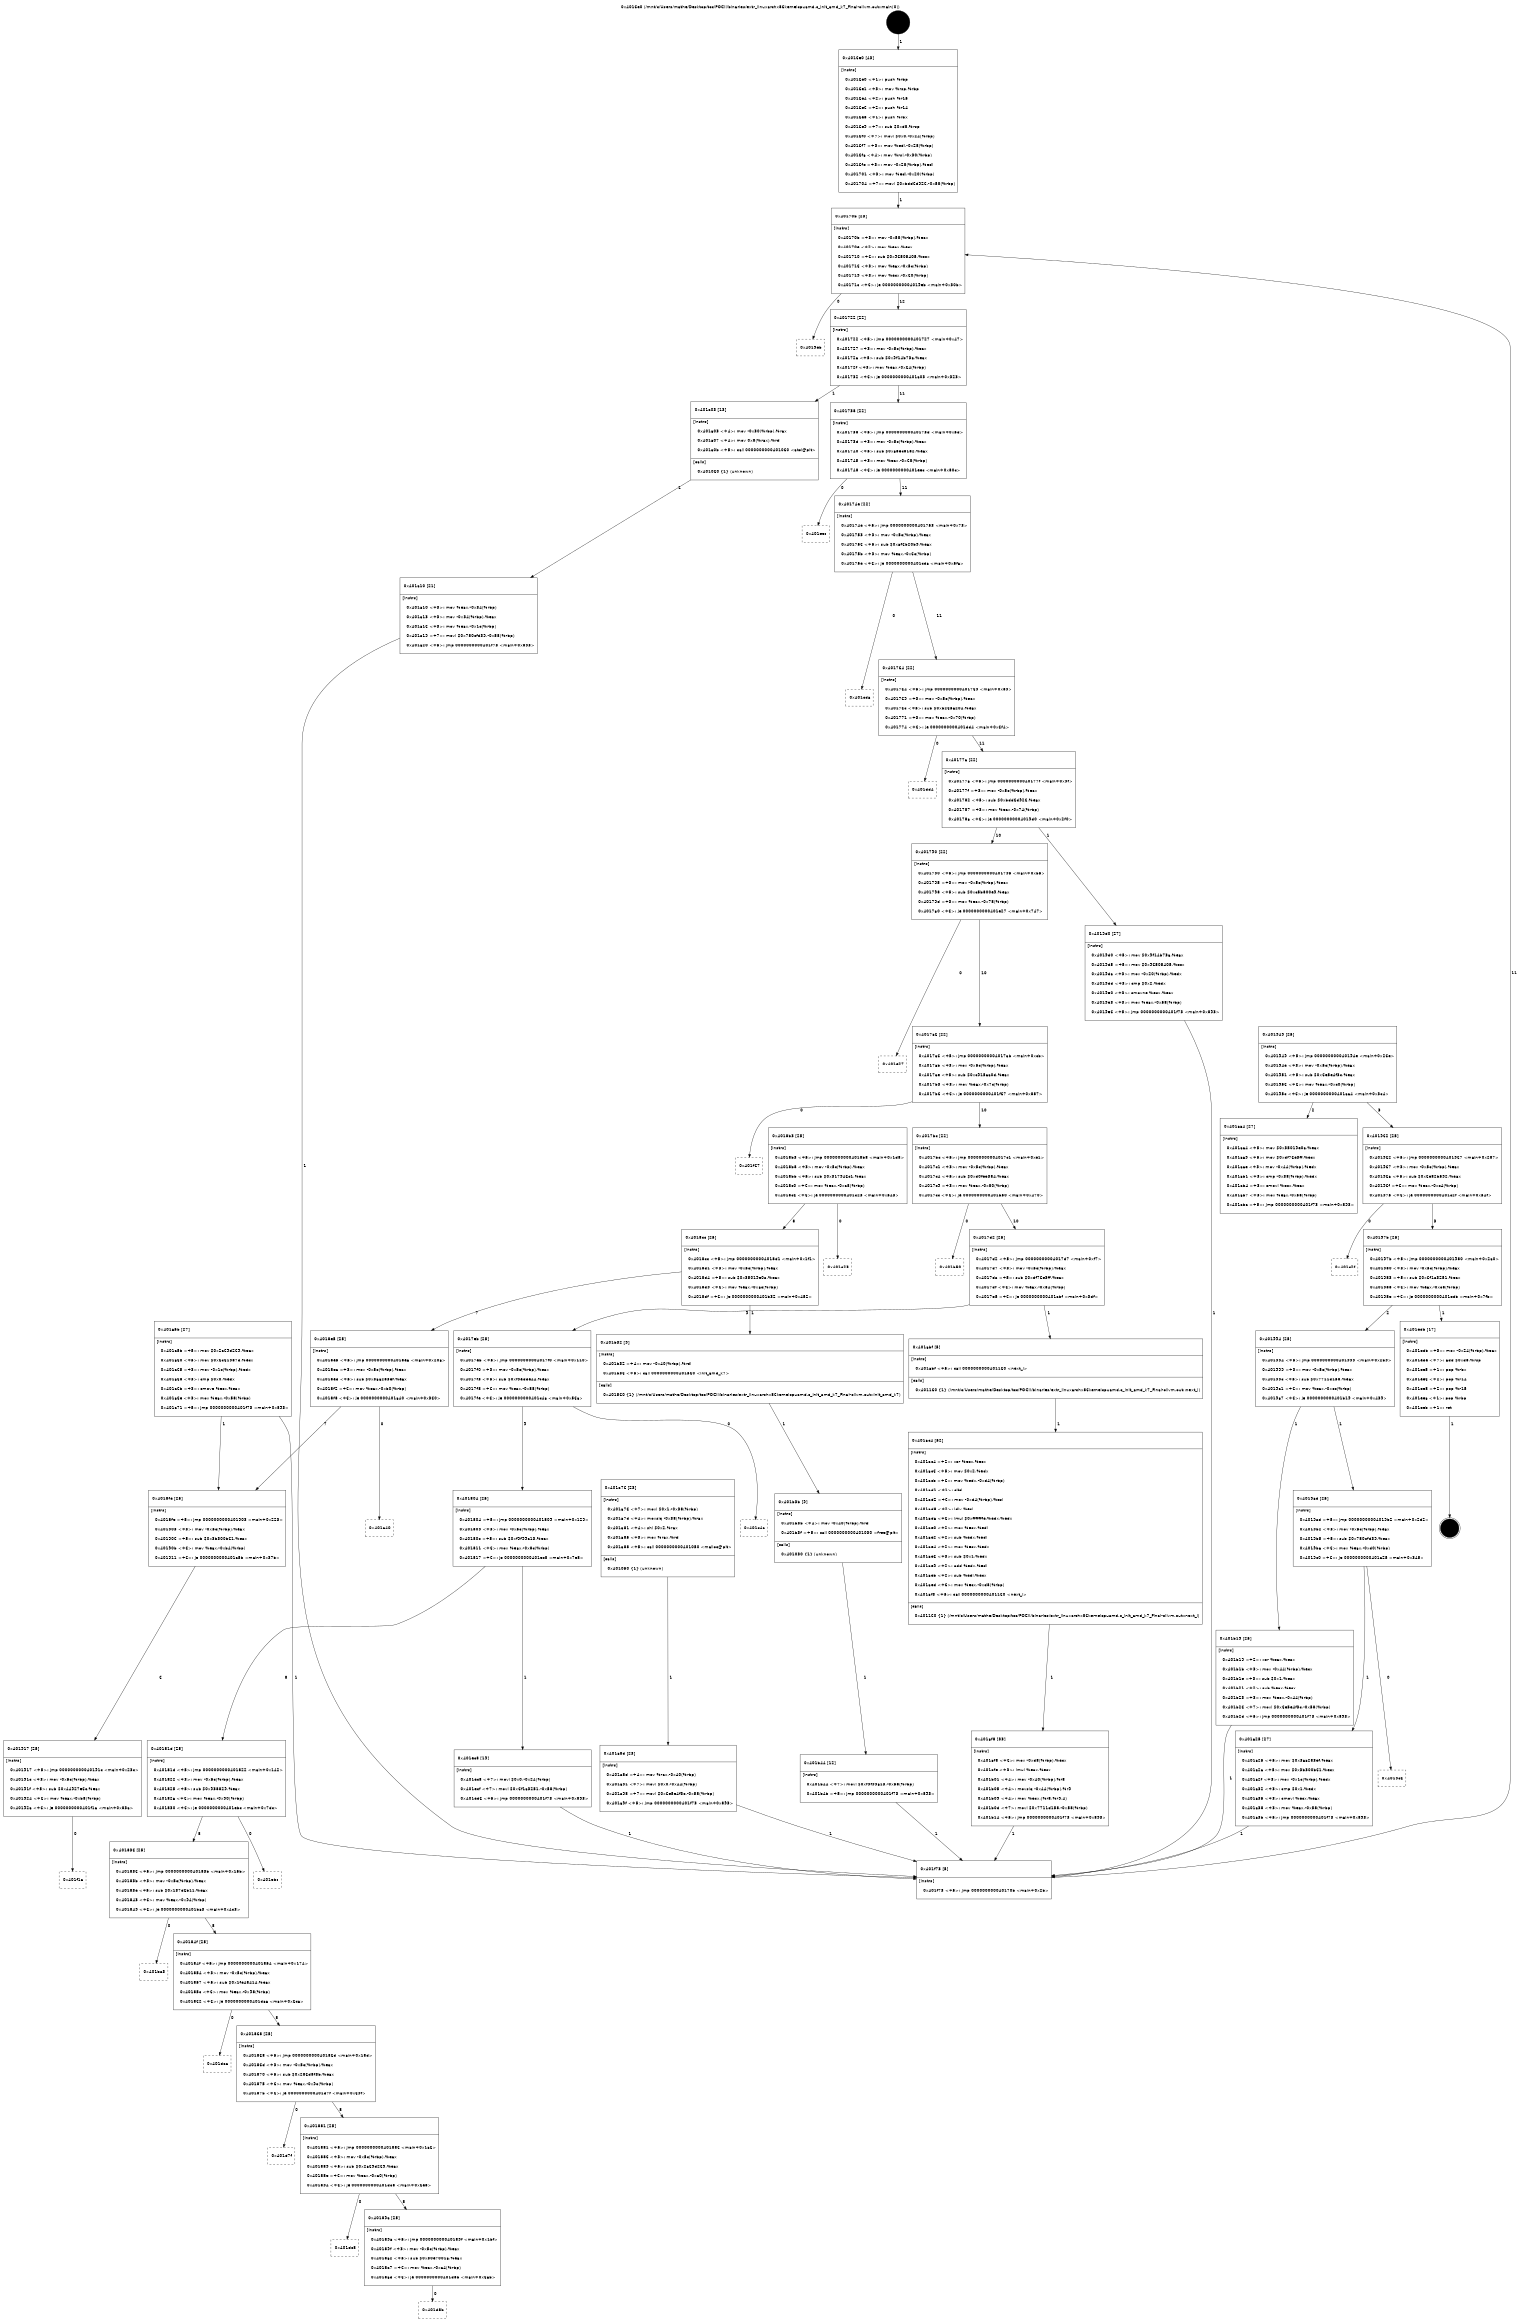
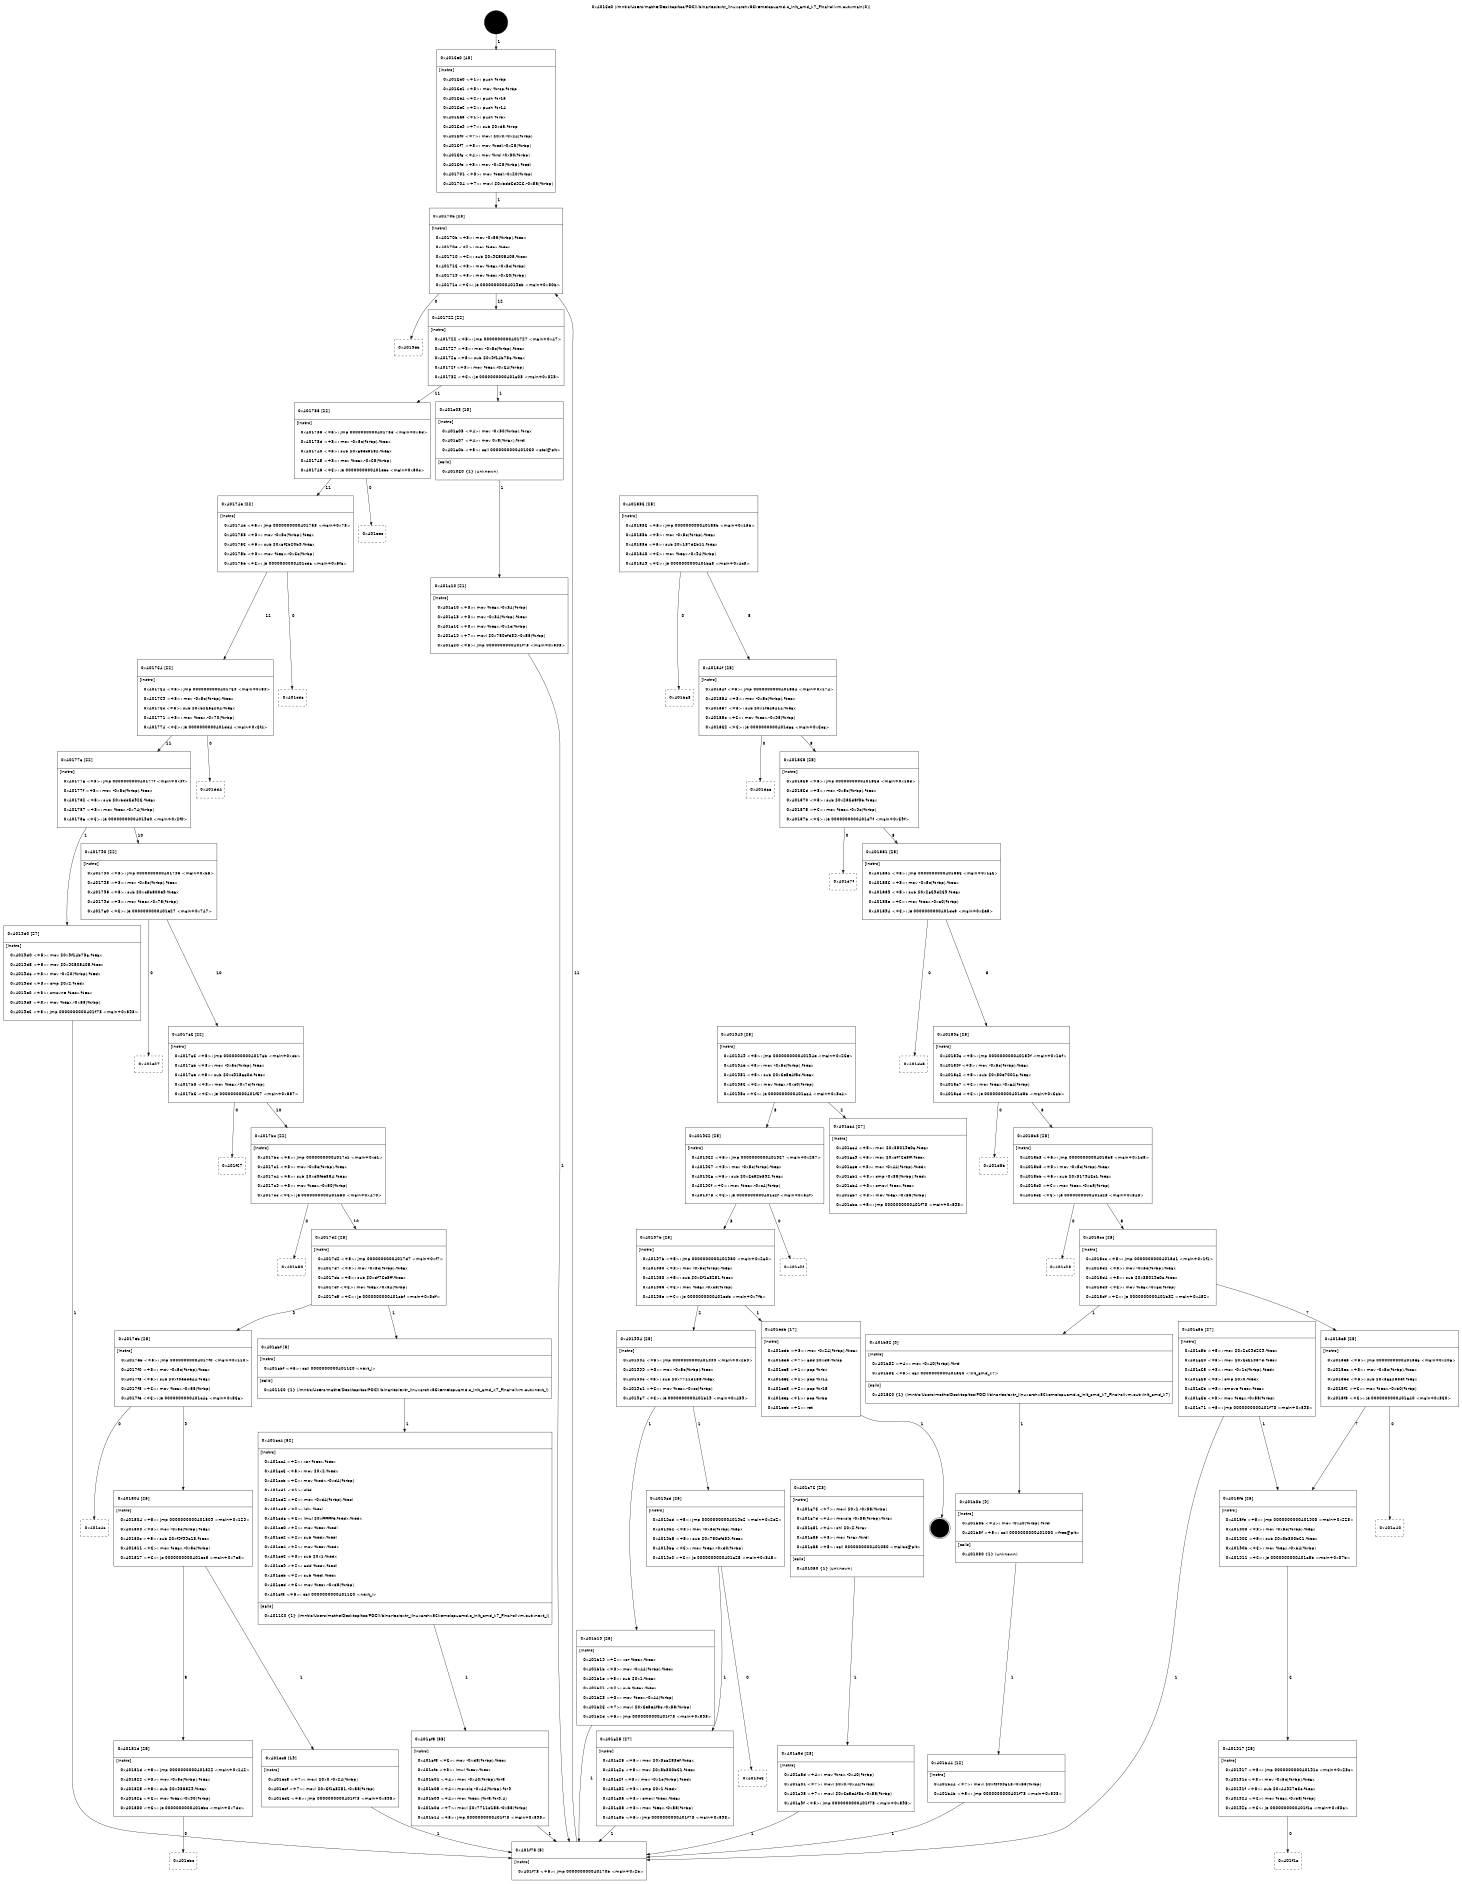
none -> (1041, 1114)
(198, 1828) -> none
